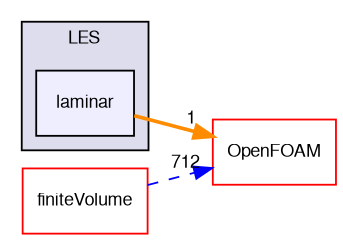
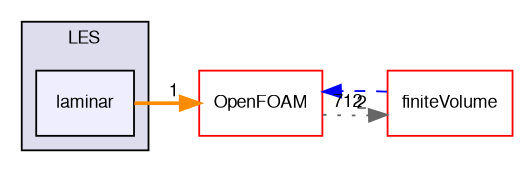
none -> (346, 115)
